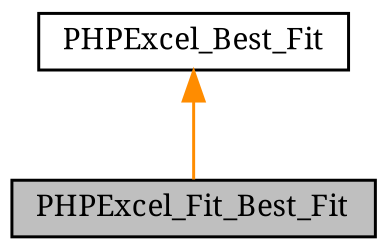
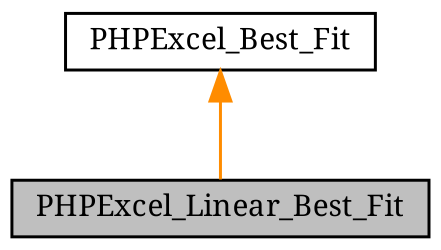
(194, 209) -> (220, 209)
